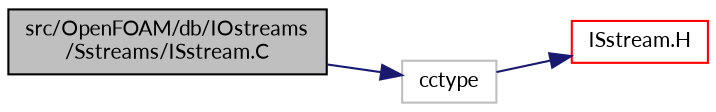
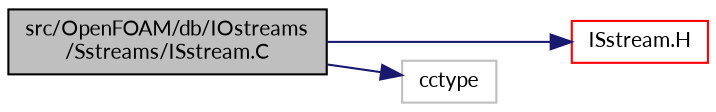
(523, 66) -> (439, 42)
